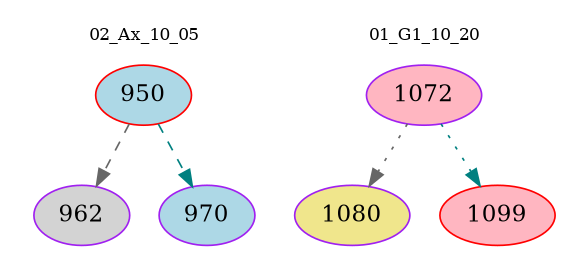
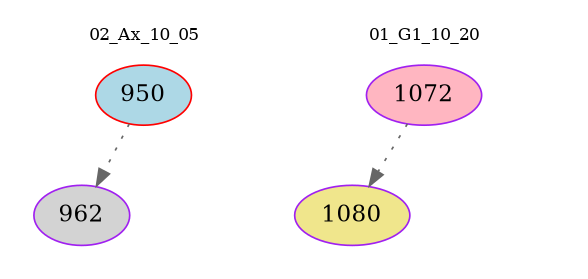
(117, 147) -> (117, 147)
(207, 215) -> none
(497, 215) -> none
